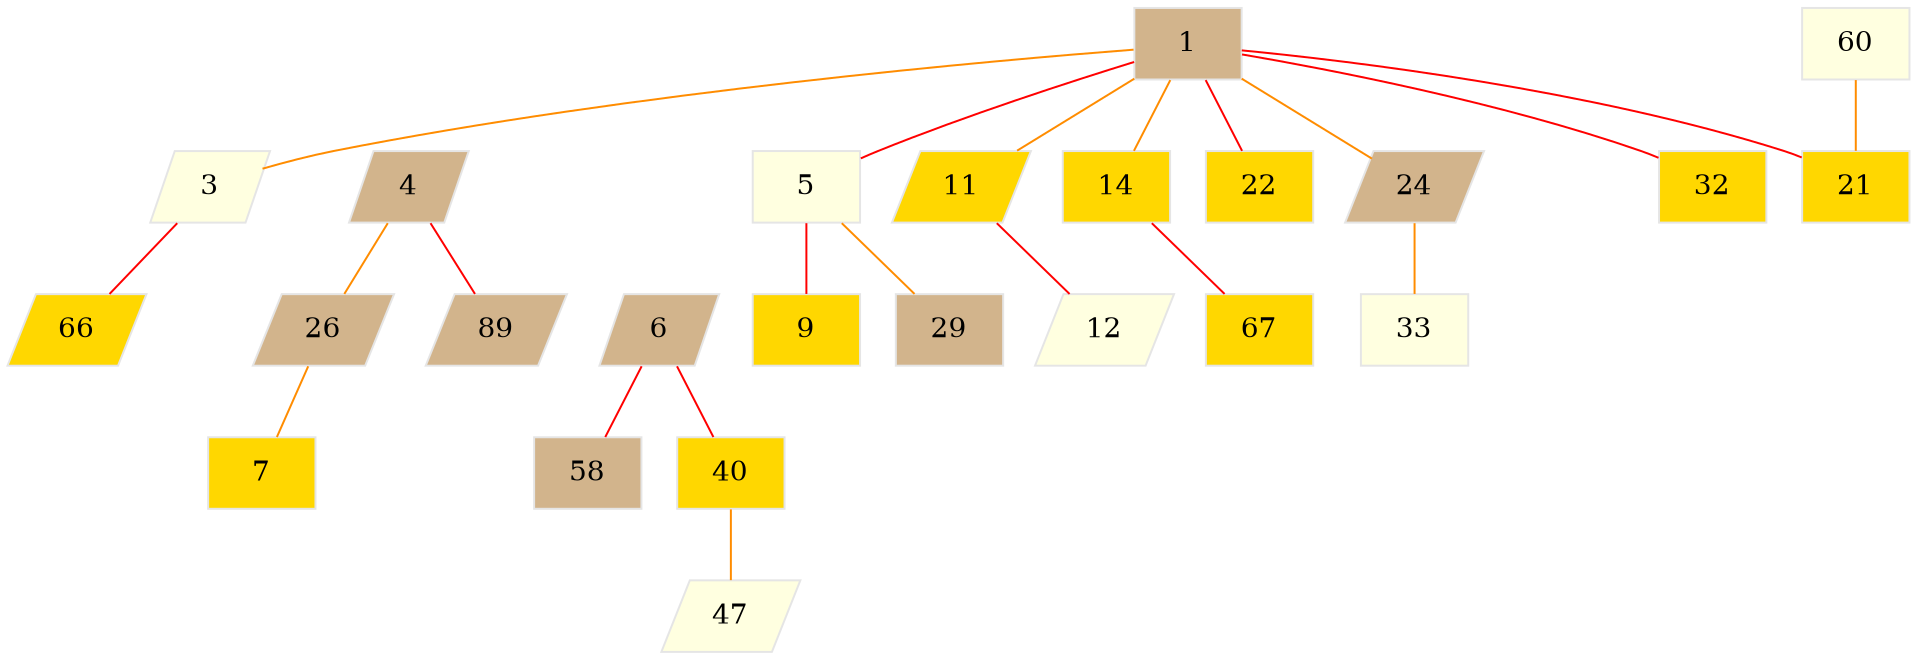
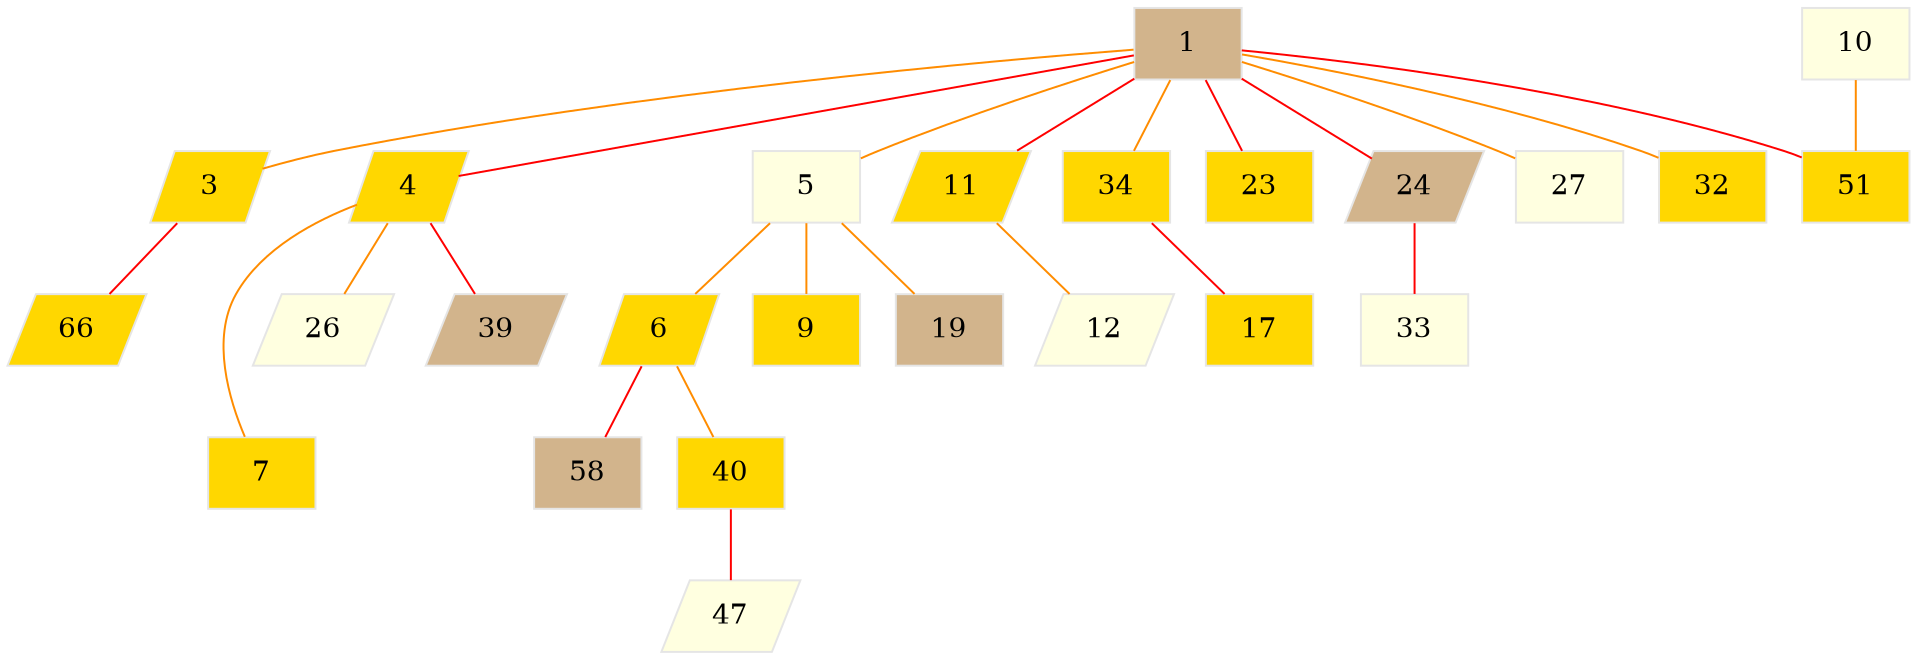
(1856, 44) -> (1856, 44)
(1453, 97) -> (1453, 97)
(996, 107) -> (996, 107)
(1076, 115) -> (1076, 115)
none -> (796, 116)
(1307, 119) -> (1307, 119)
(210, 187) -> (210, 187)
(409, 187) -> (409, 187)
(1116, 187) -> (1116, 187)
(1260, 187) -> (1260, 187)
none -> (1570, 187)
(1856, 187) -> (1856, 187)
none -> (733, 259)
(806, 259) -> (806, 259)
(1033, 259) -> (1033, 259)
(1415, 259) -> (1415, 259)
(323, 330) -> (323, 330)
(496, 330) -> (496, 330)
(659, 330) -> (659, 330)
(949, 330) -> (949, 330)
(1260, 330) -> (1260, 330)
(293, 402) -> (238, 292)
(695, 402) -> (695, 402)
(731, 545) -> (731, 545)
